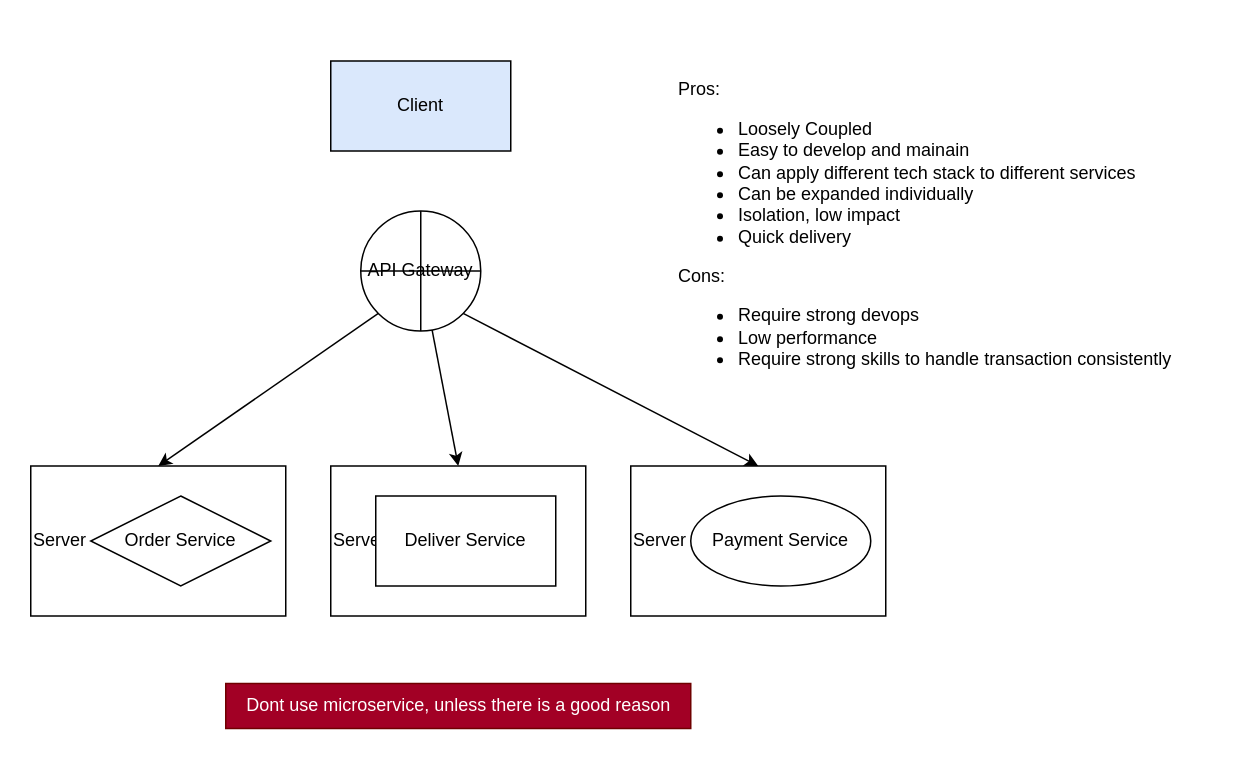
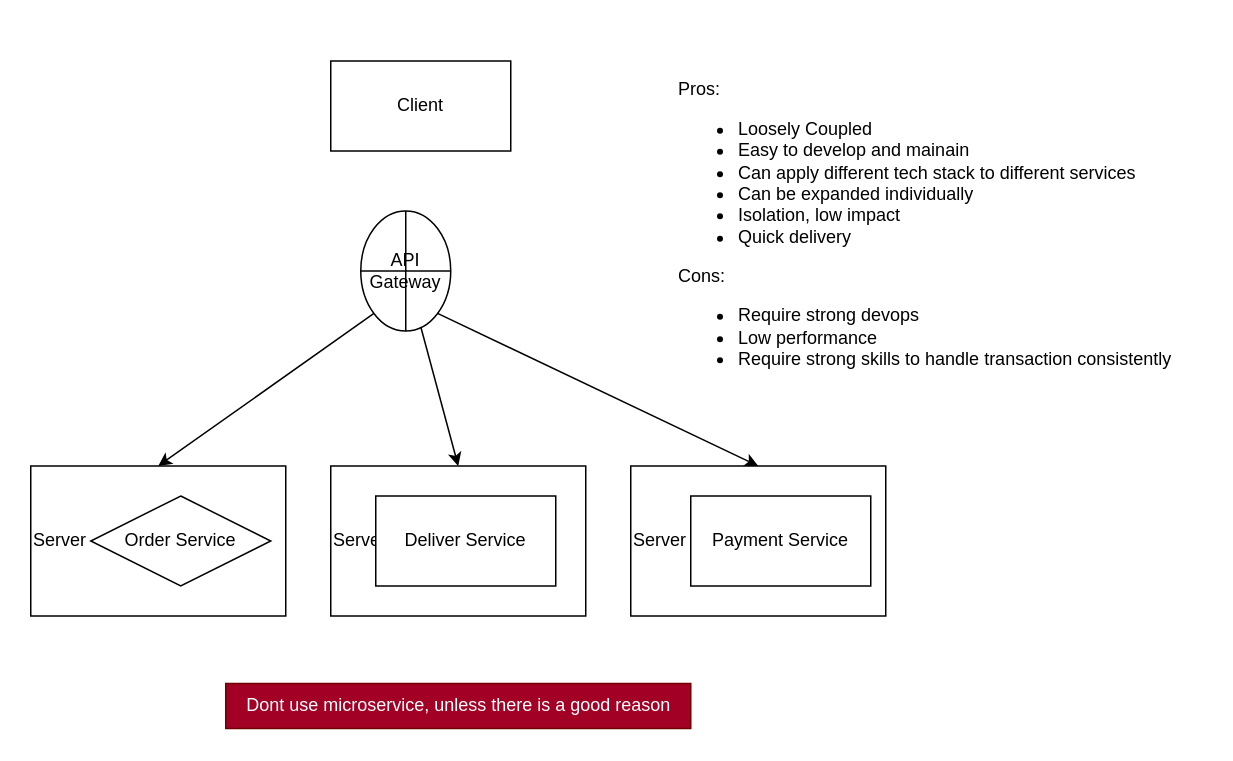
(421, 106) -> (421, 106)
(421, 271) -> (406, 271)
(781, 541) -> (781, 541)
